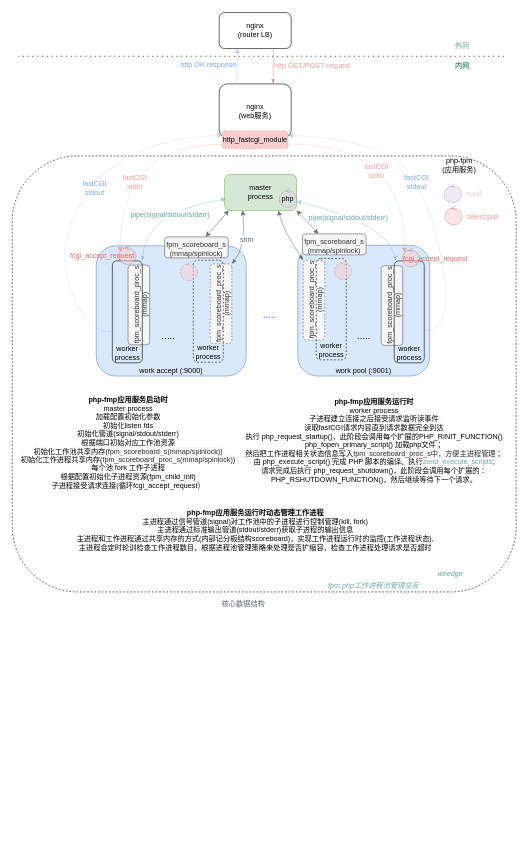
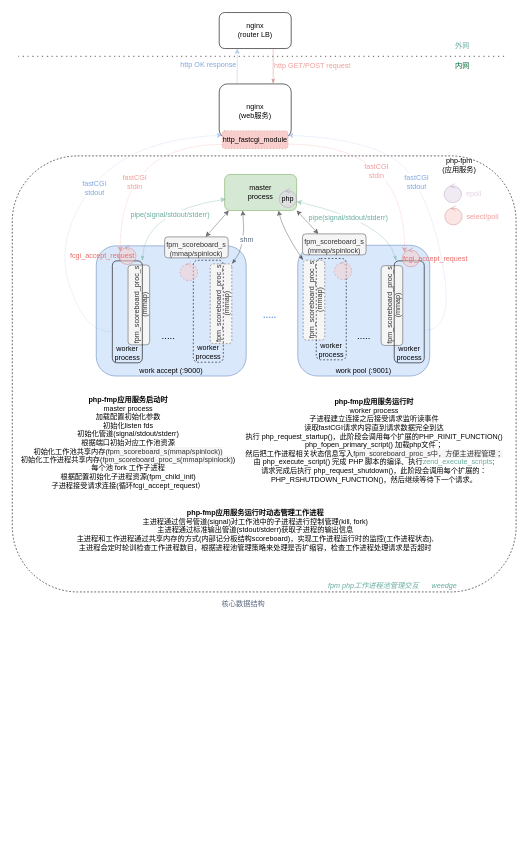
(450, 574) -> (444, 586)
